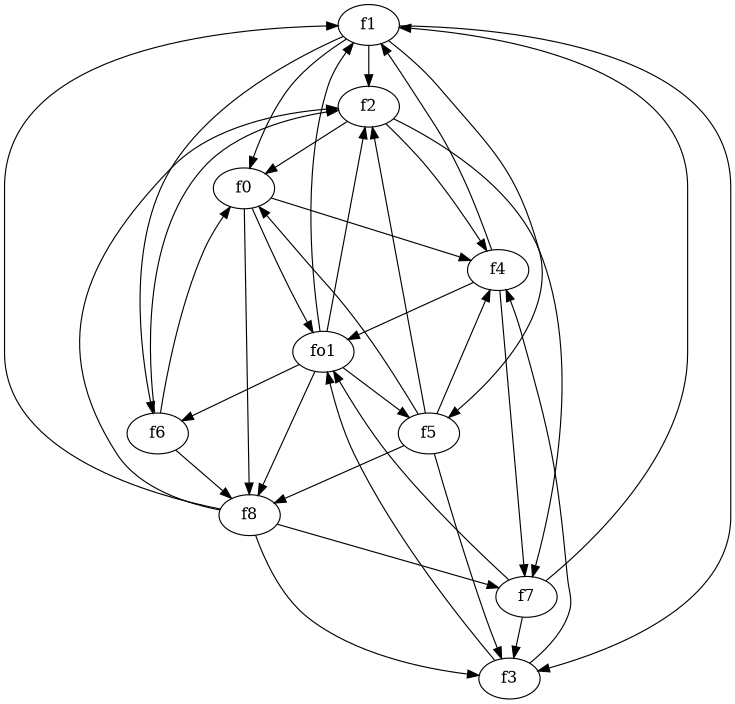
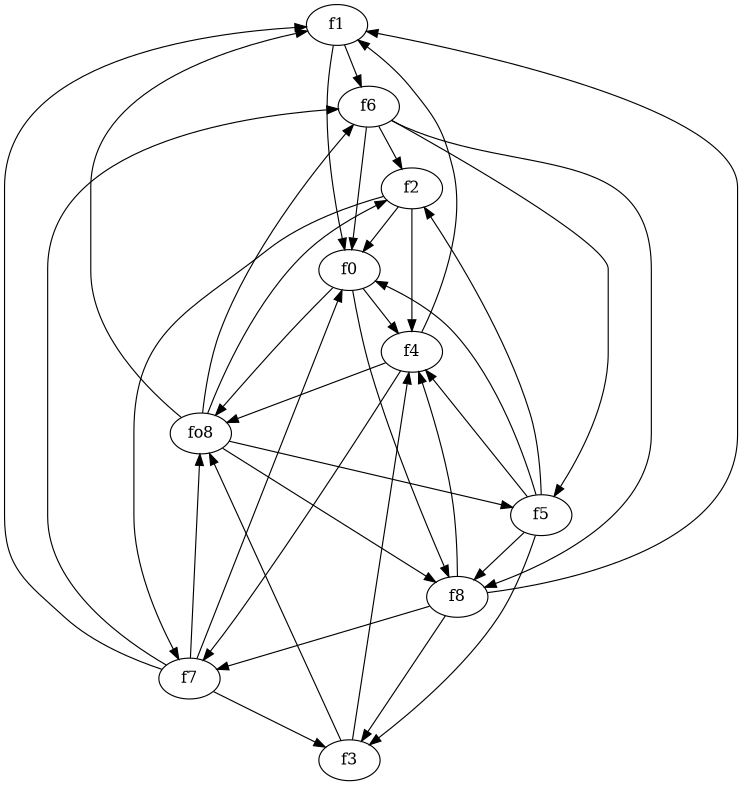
(369, 60) -> none
(528, 215) -> (598, 254)
(731, 276) -> none
(94, 278) -> (448, 478)
none -> (48, 317)
(323, 352) -> (201, 433)
none -> (264, 489)
